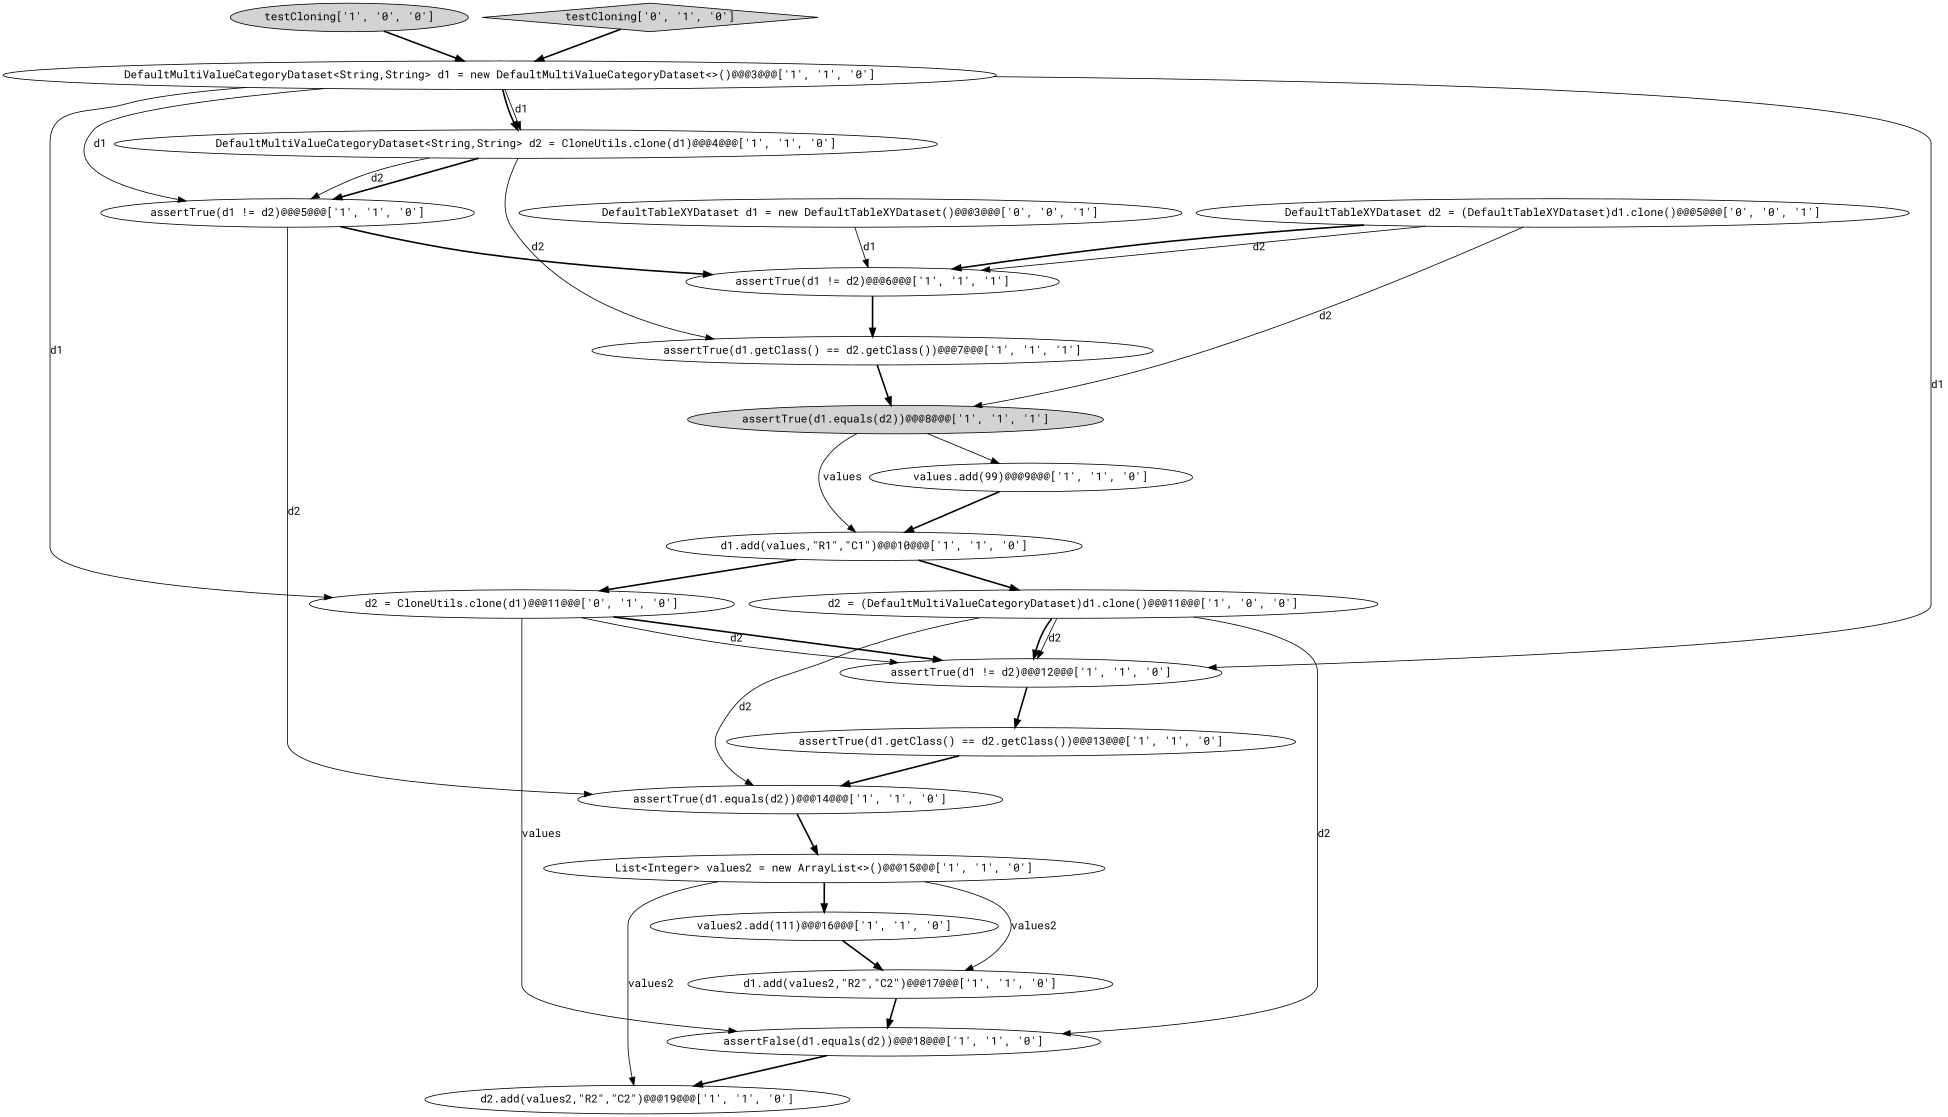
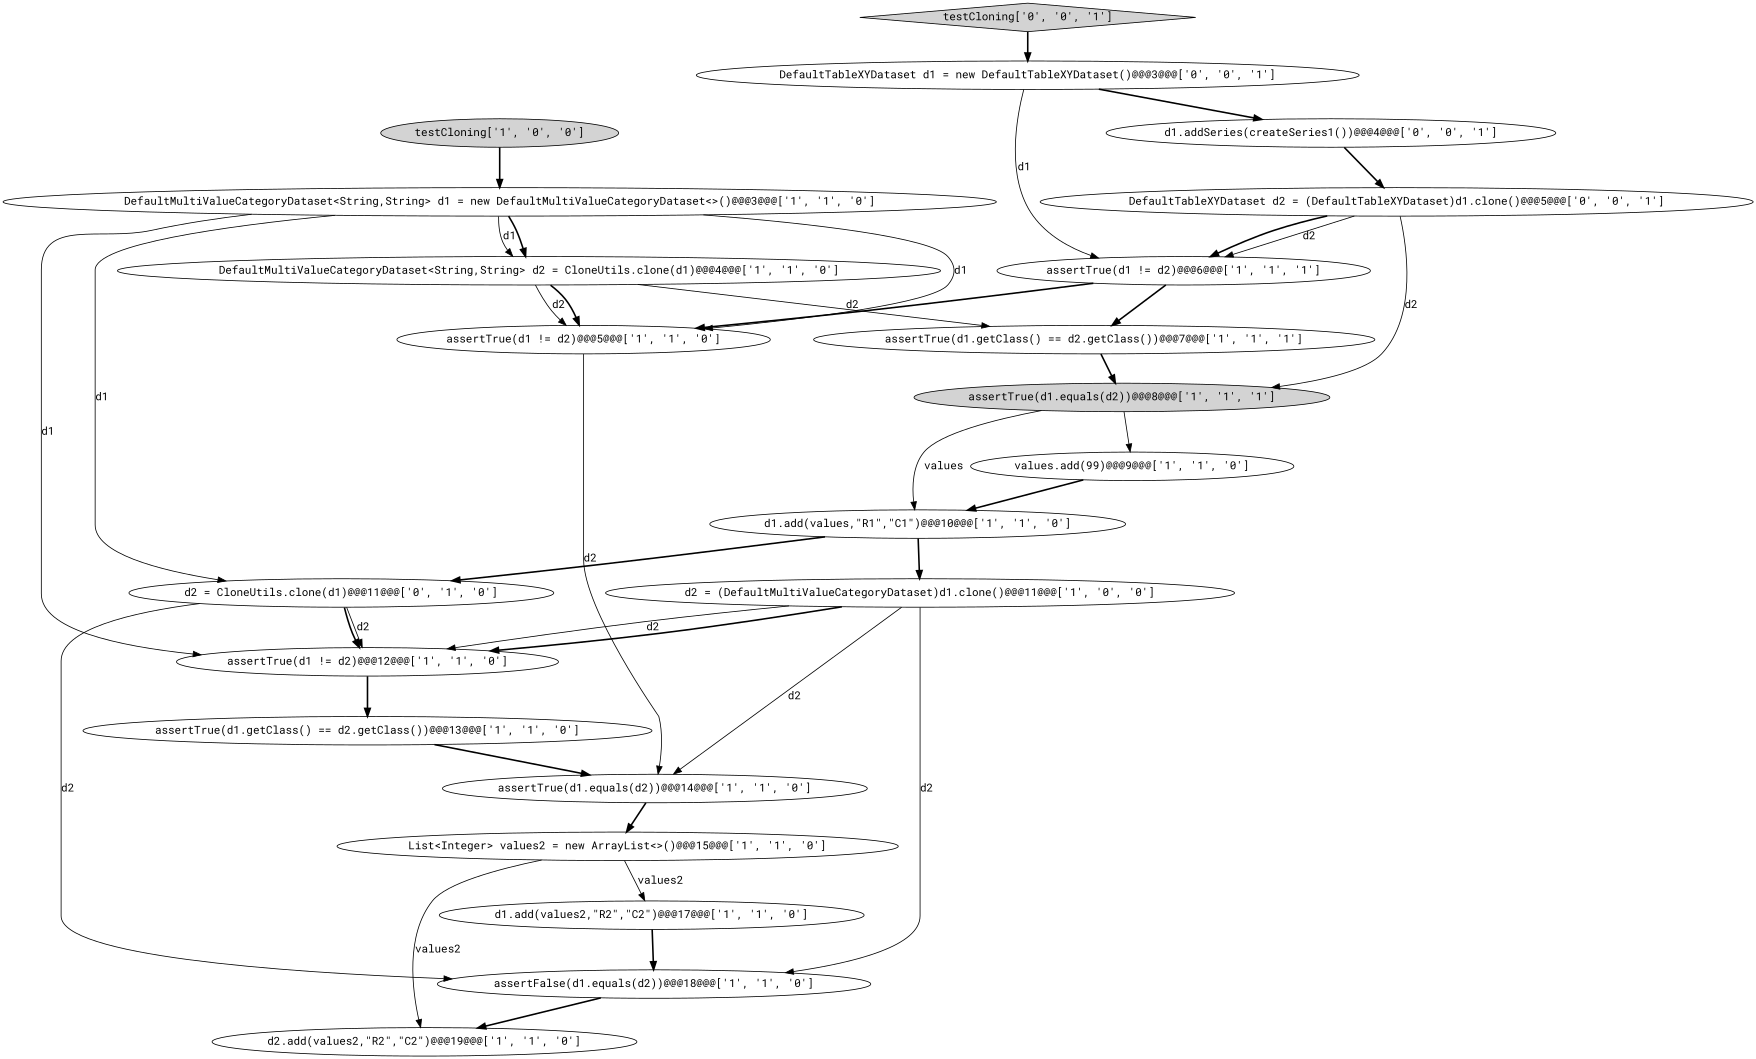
(650, 17) -> none
none -> (1028, 17)
none -> (1331, 133)
(521, 259) -> (909, 306)
(542, 834) -> (68, 788)
(824, 926) -> none
